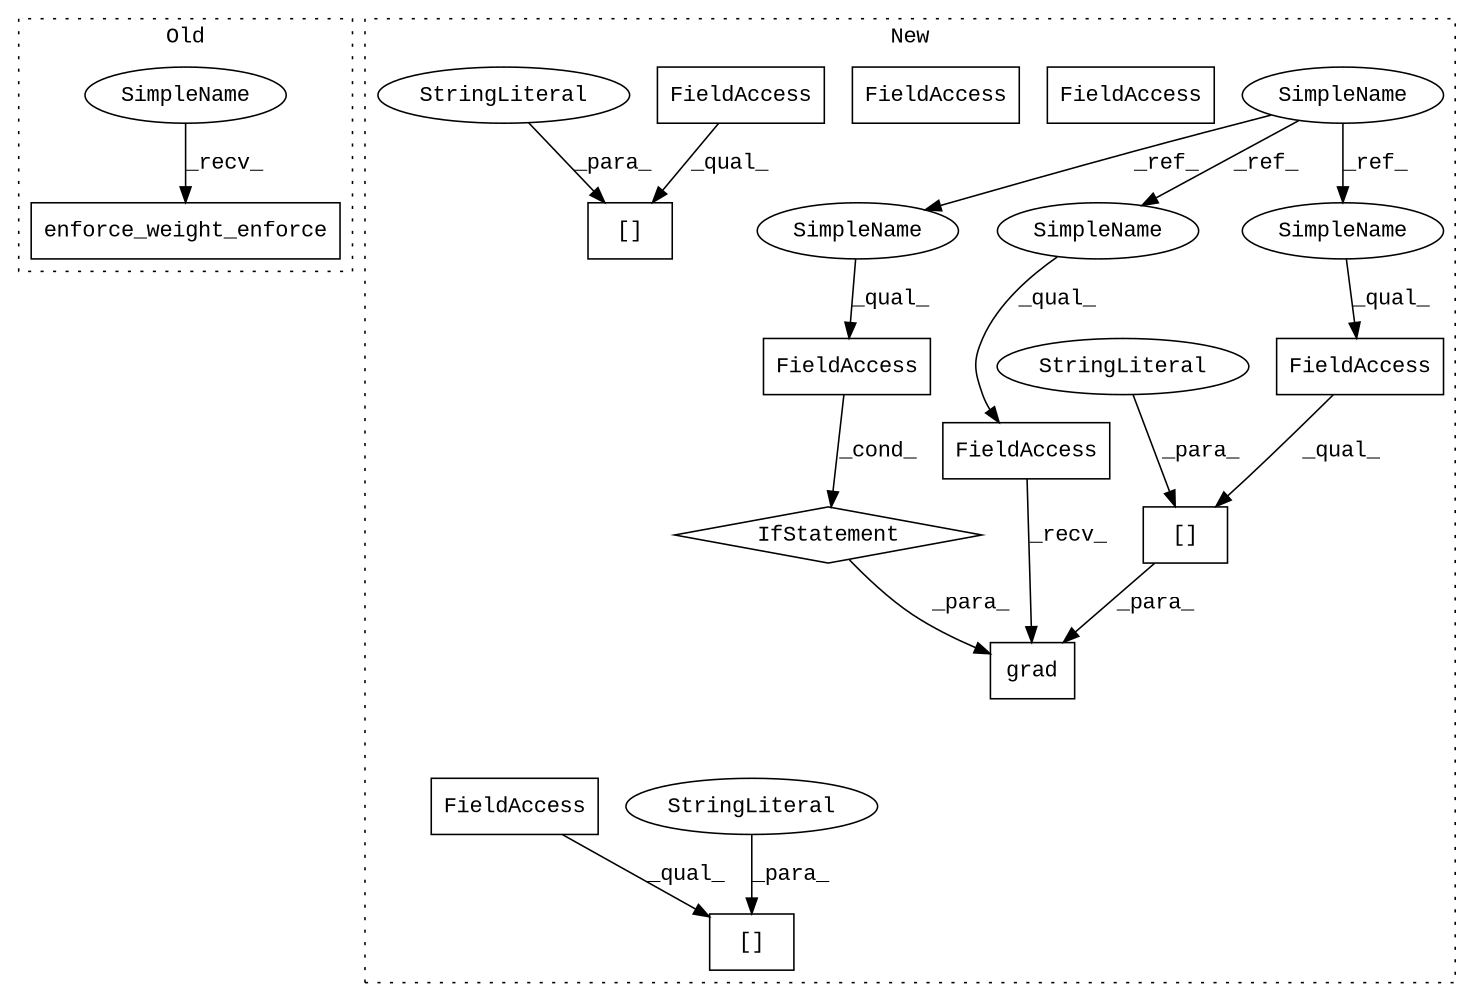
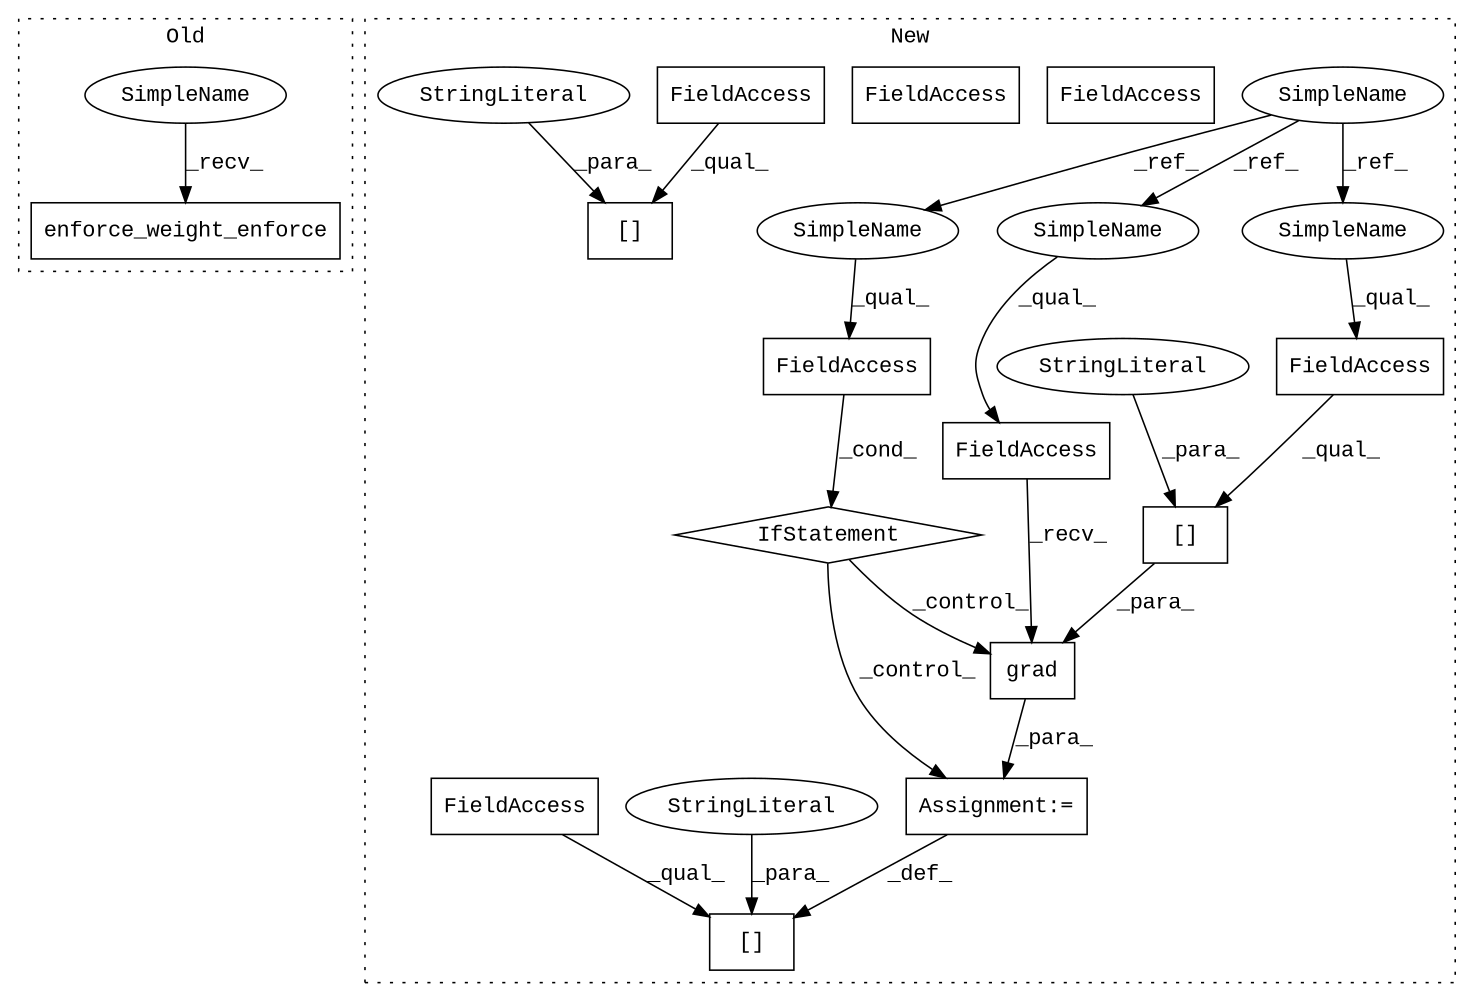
(971, 603) -> (971, 603)
none -> (997, 806)
